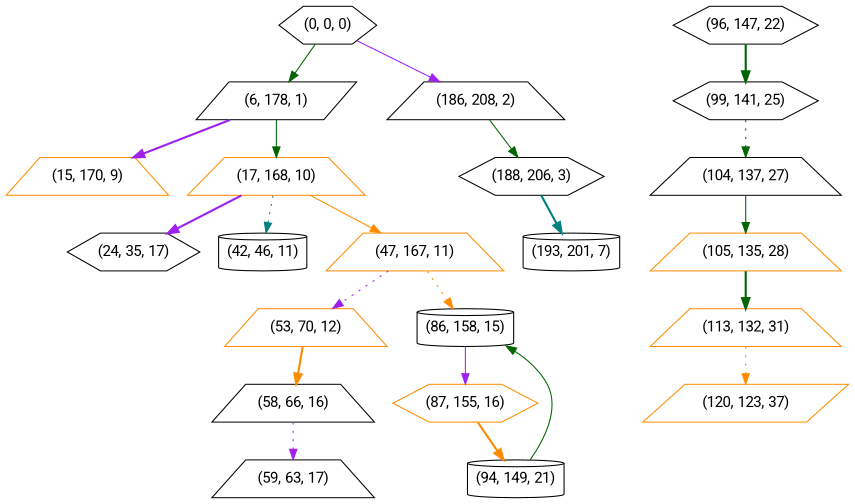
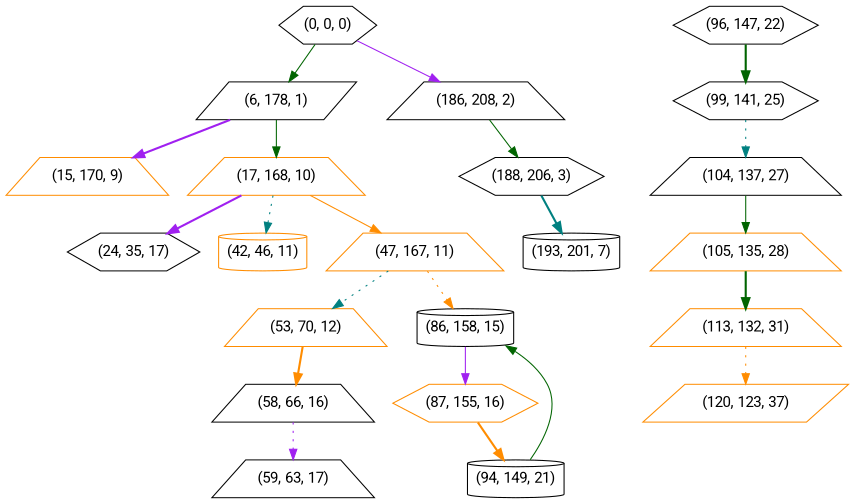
(746, 133) -> (746, 133)
(263, 252) -> (263, 252)
(365, 287) -> (365, 287)
